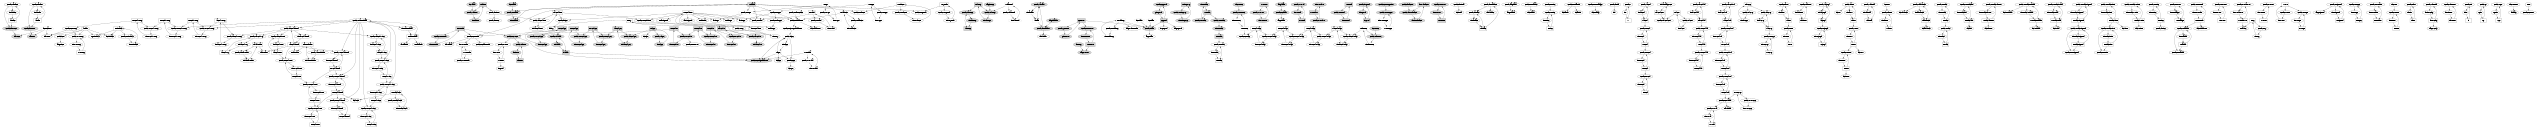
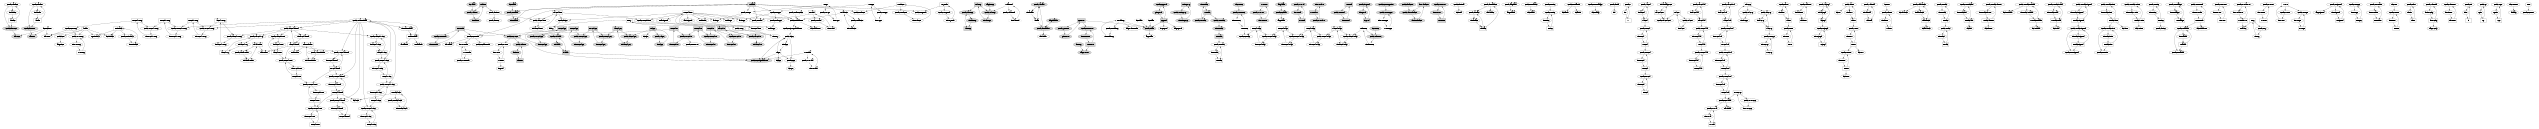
(2175, 5) -> (2175, 5)
